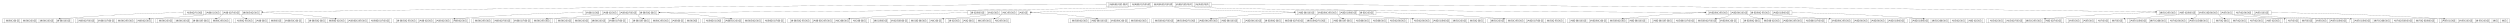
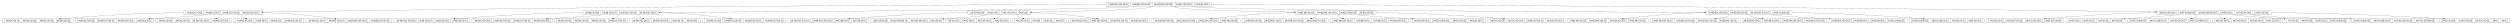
none -> (1040, 21)
